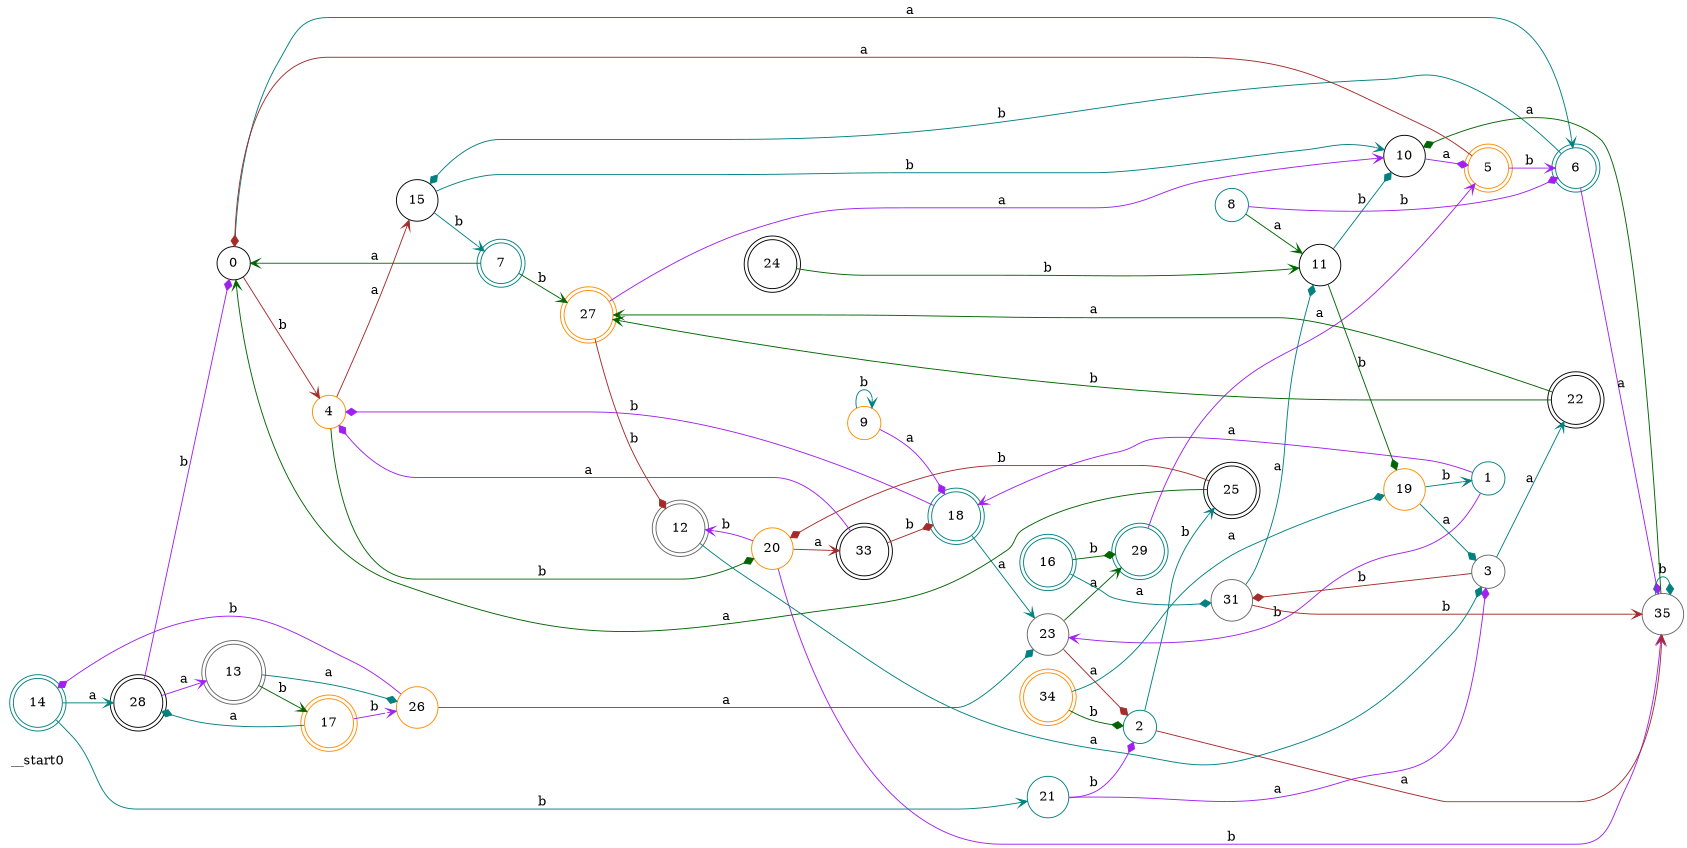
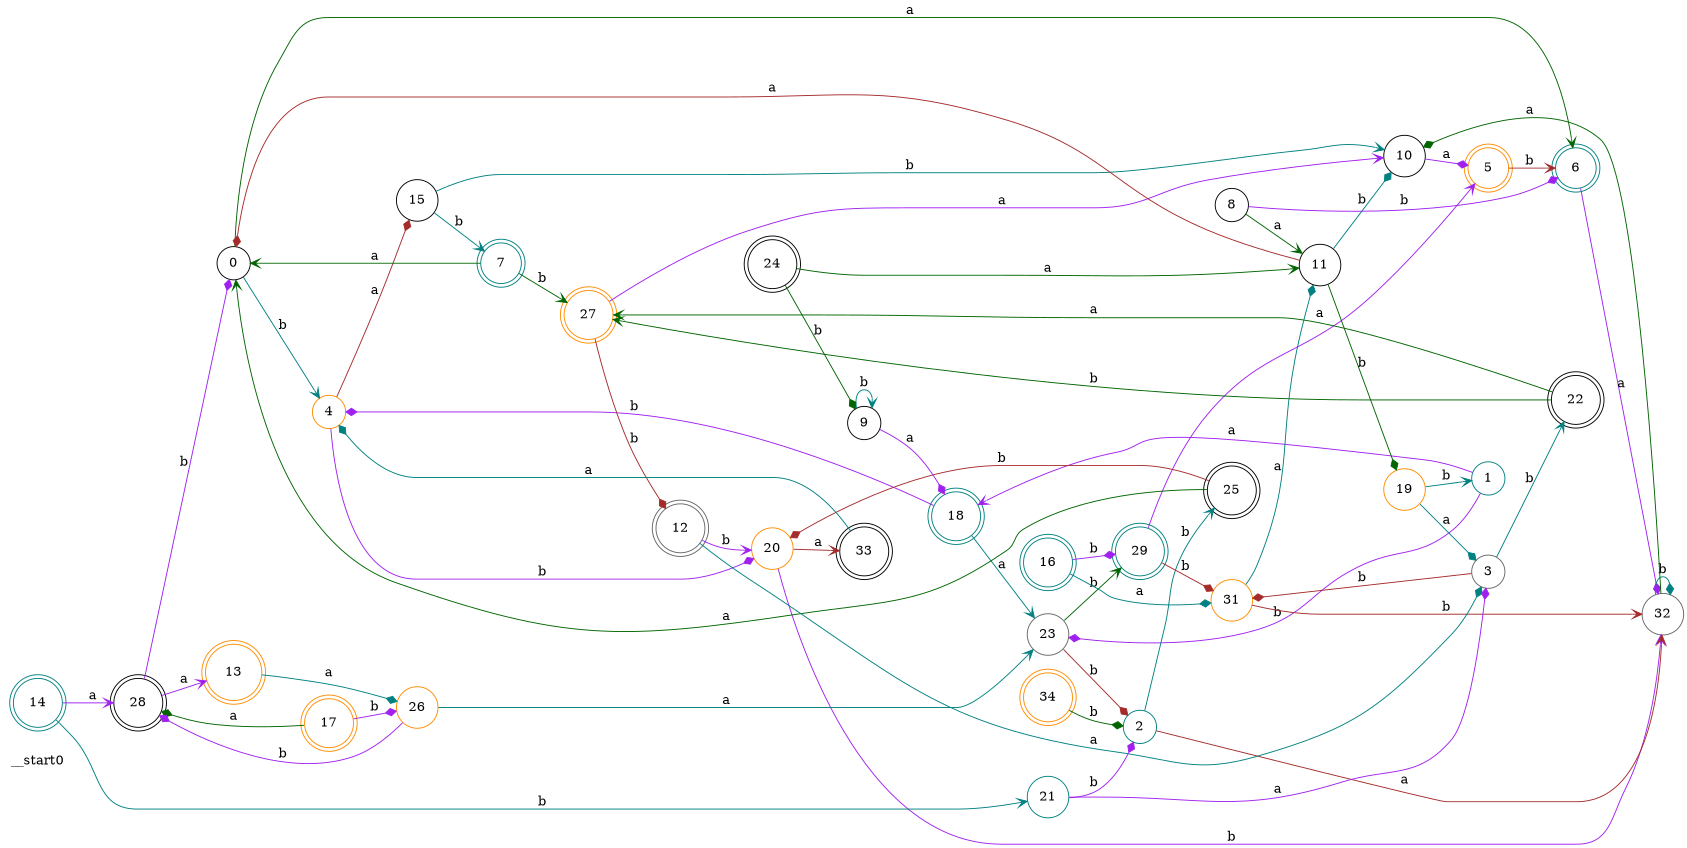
(856, 18) -> (856, 18)
(801, 57) -> (742, 97)
(1007, 121) -> none
(1527, 168) -> (1527, 168)
(1232, 205) -> (1232, 205)
(1048, 268) -> (1048, 268)
(373, 314) -> (373, 314)
(279, 334) -> (279, 334)
none -> (817, 342)
(864, 423) -> (864, 423)
(601, 478) -> (601, 478)
(1530, 479) -> (1530, 479)
(734, 535) -> (721, 548)
(905, 536) -> none
(1088, 558) -> (1088, 558)
(1207, 572) -> none
none -> (1183, 574)
(487, 579) -> (487, 579)
(1094, 583) -> (1094, 583)
(1232, 600) -> (1232, 600)
(1306, 604) -> (1306, 604)
(1663, 614) -> (1663, 614)
(236, 617) -> (288, 762)
(1094, 671) -> (1094, 671)
(234, 672) -> (234, 672)
(279, 696) -> none
(83, 703) -> (83, 703)
(742, 707) -> (742, 707)
(369, 716) -> (369, 716)
(238, 726) -> (238, 726)
